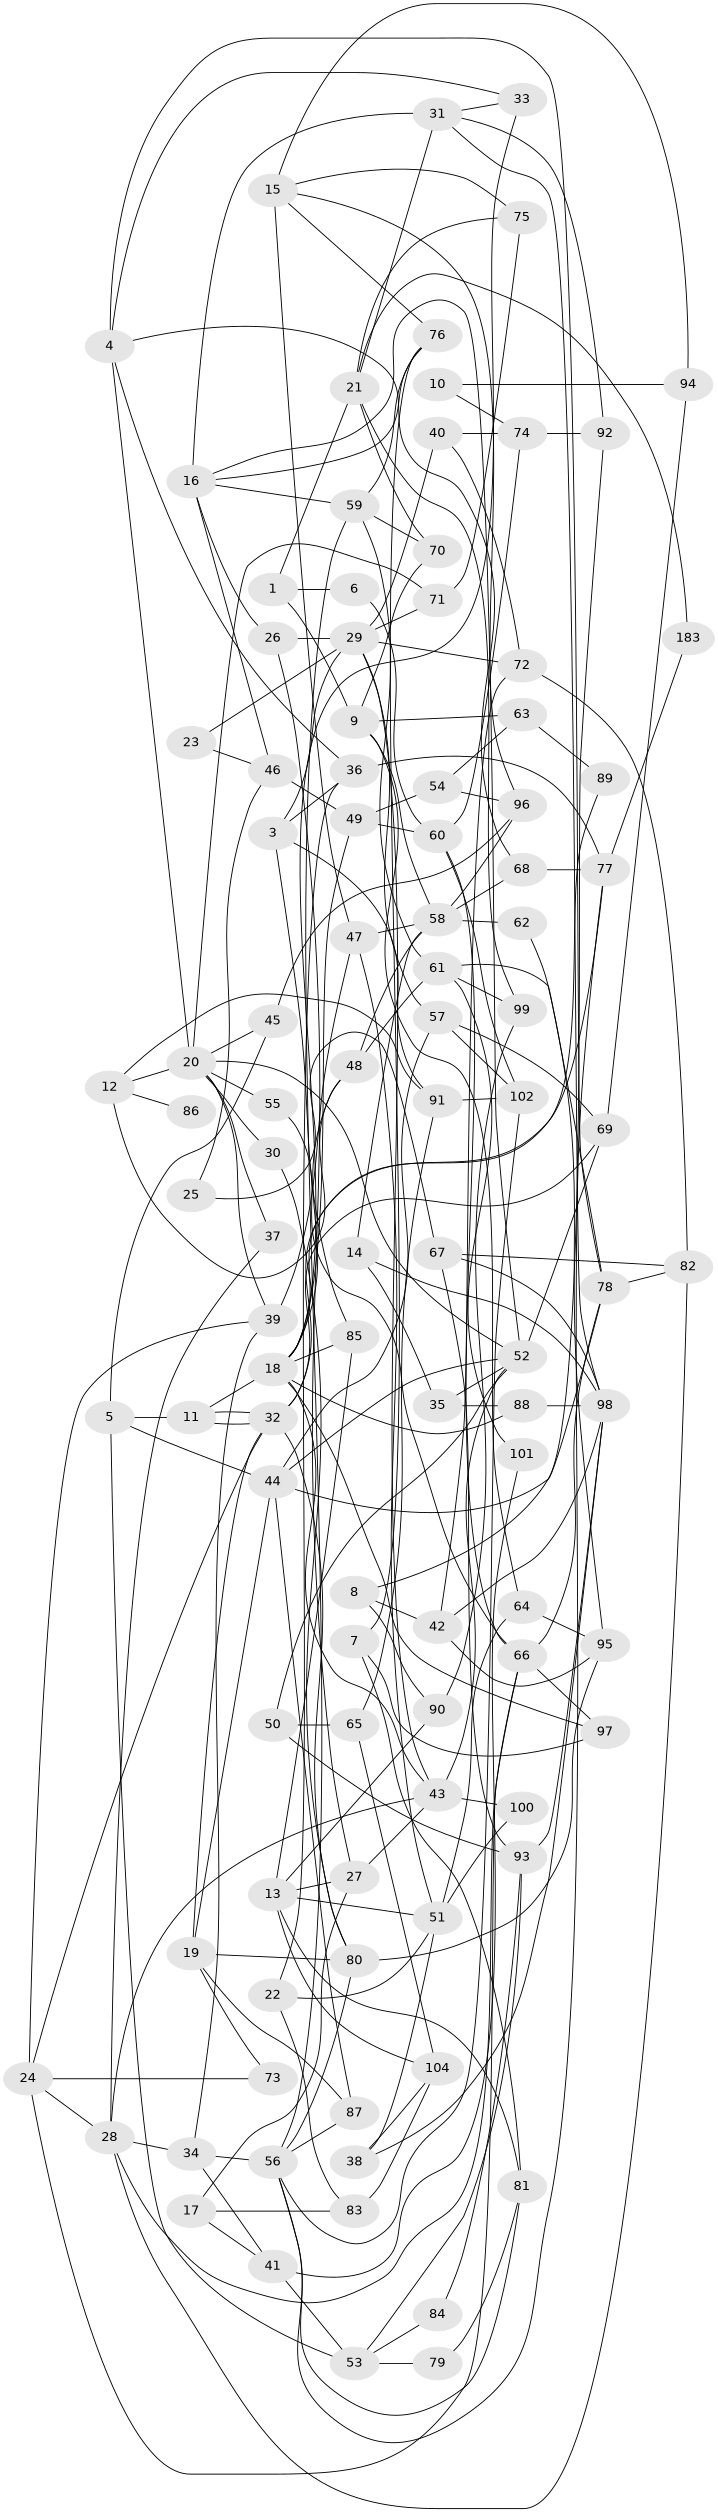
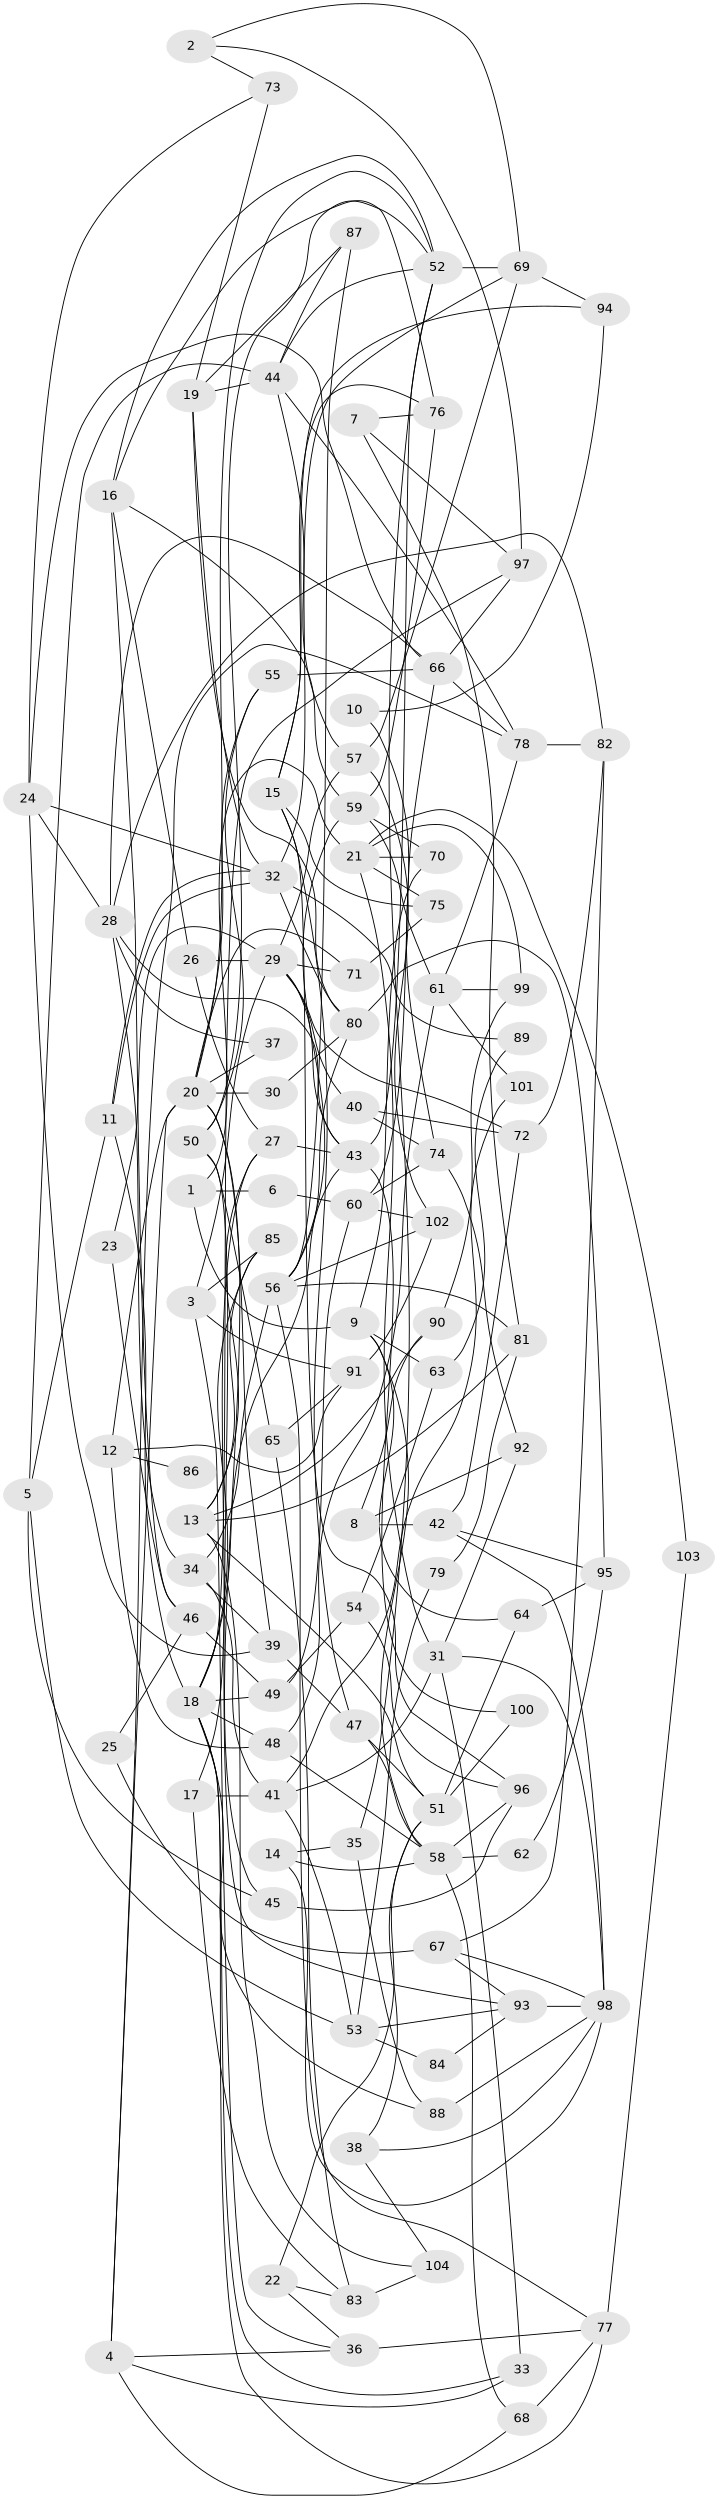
none -> (191, 46)
(223, 225) -> (372, 1756)
(688, 638) -> (688, 1557)
none -> (243, 1011)
(396, 1897) -> (309, 1893)
